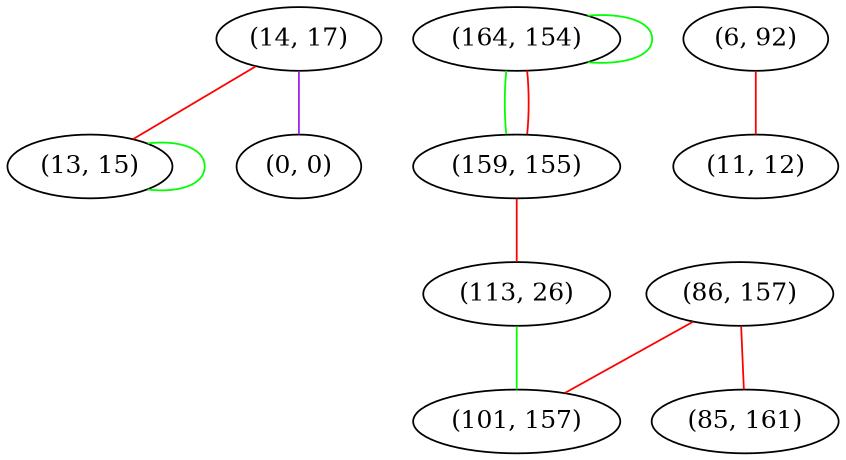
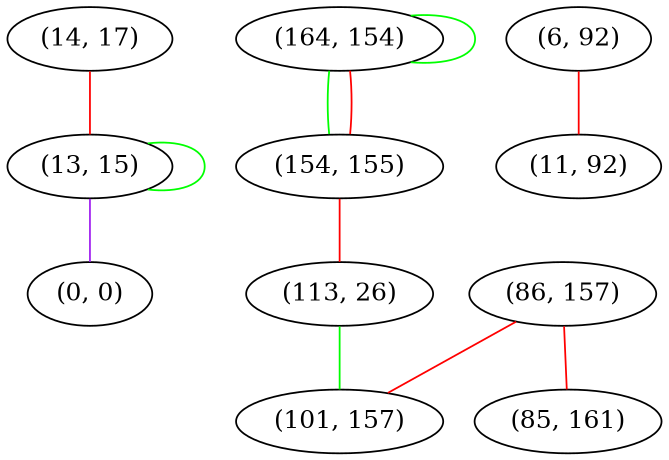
(299, 103) -> (90, 230)
(517, 166) -> (340, 166)
(756, 166) -> (579, 166)
